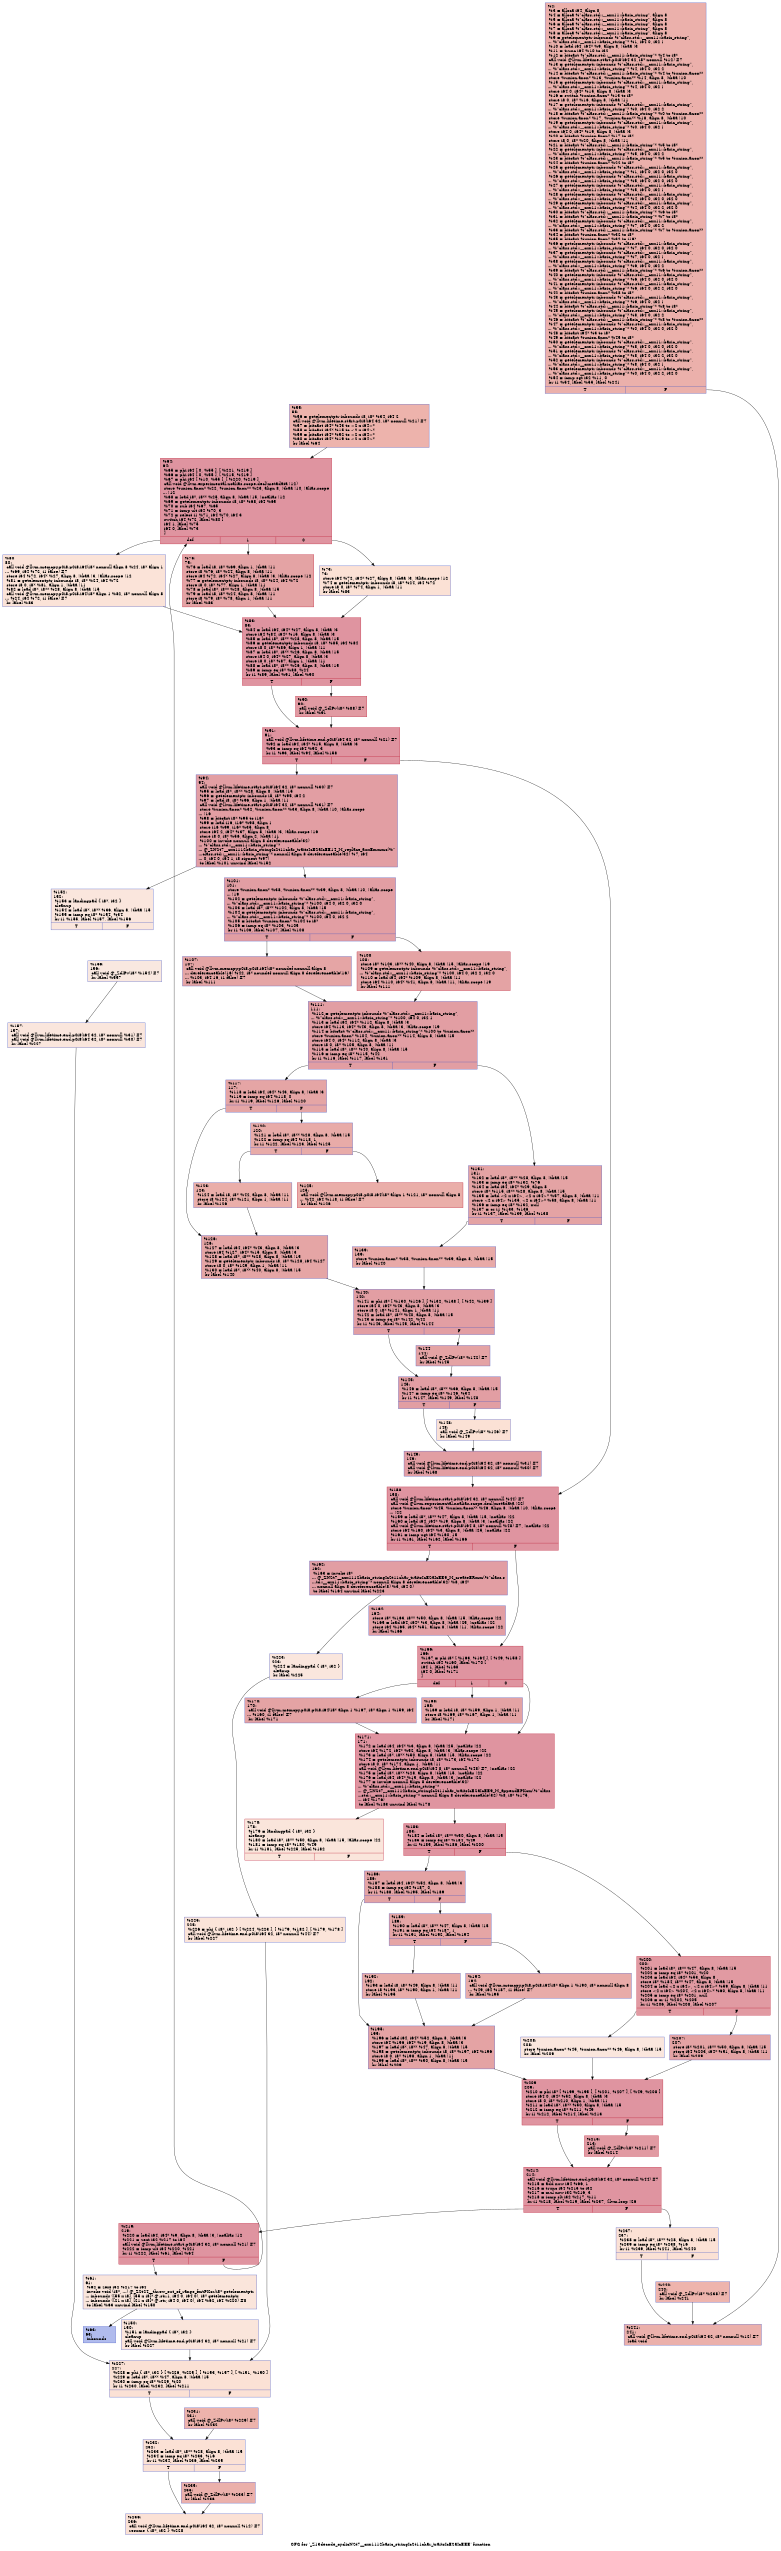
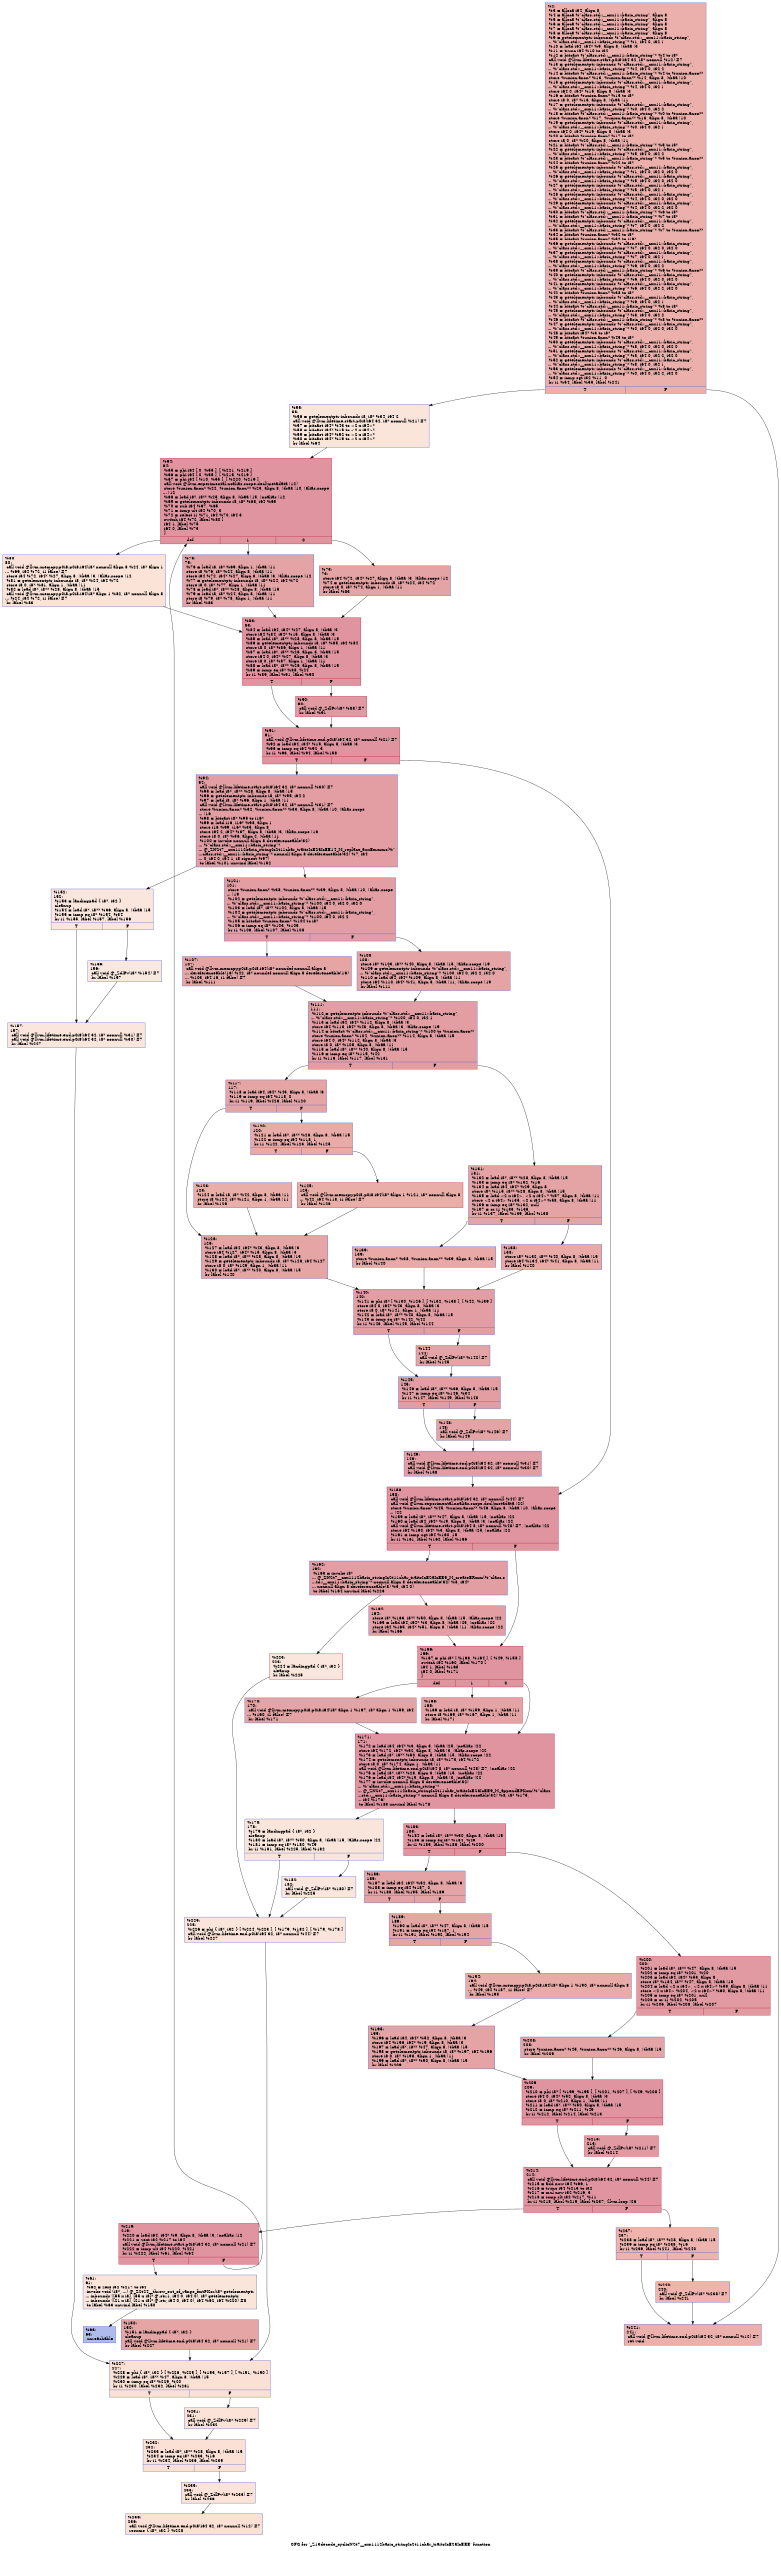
(590, 96) -> (591, 96)
none -> (488, 394)
(359, 426) -> (359, 426)
(248, 581) -> (248, 581)
(385, 581) -> (385, 581)
none -> (127, 944)
(434, 971) -> (434, 971)
none -> (76, 975)
(106, 978) -> (106, 978)
(267, 1101) -> (267, 1101)
(240, 1163) -> none
(506, 1182) -> (506, 1182)
none -> (332, 1221)
none -> (552, 1257)
(474, 1430) -> (474, 1430)
(306, 1667) -> (306, 1667)
(472, 1710) -> (472, 1710)
(314, 1840) -> (314, 1840)
none -> (319, 1887)
none -> (277, 1888)
(358, 1963) -> none
(411, 1986) -> none
(592, 2047) -> (592, 2047)
(720, 2047) -> none
(667, 2244) -> (667, 2244)
none -> (693, 2269)
(180, 2313) -> none
(190, 2335) -> (190, 2335)
(96, 2339) -> (99, 2339)
(637, 2341) -> (636, 2341)
(151, 2386) -> (151, 2386)
none -> (230, 2401)
(221, 2418) -> (221, 2418)
(173, 2493) -> none
(218, 2493) -> (218, 2493)
